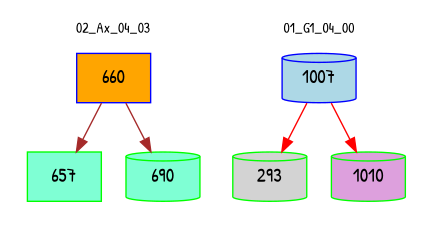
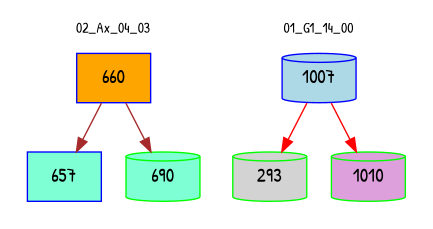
(319, 29) -> (319, 29)
(64, 177) -> (64, 177)
